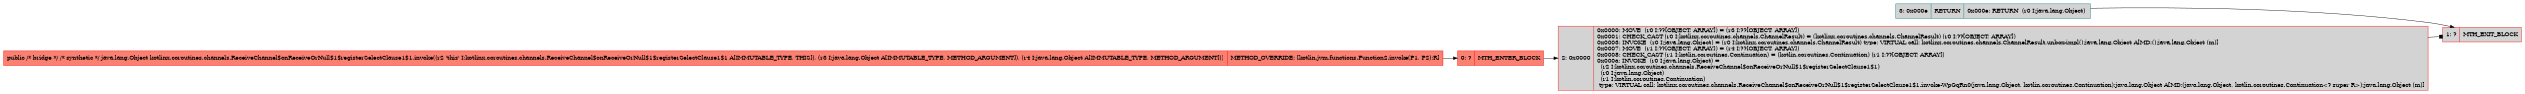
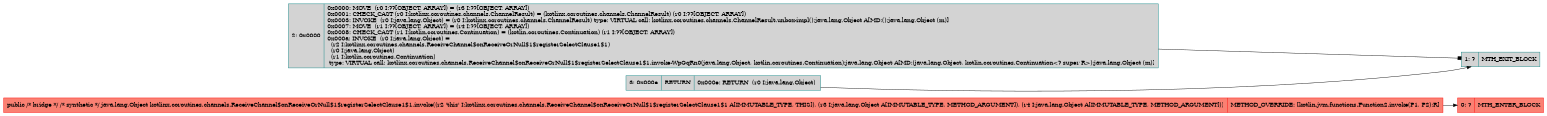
(2482, 35) -> (1501, 59)
(1549, 58) -> none
(1993, 58) -> (723, 36)
